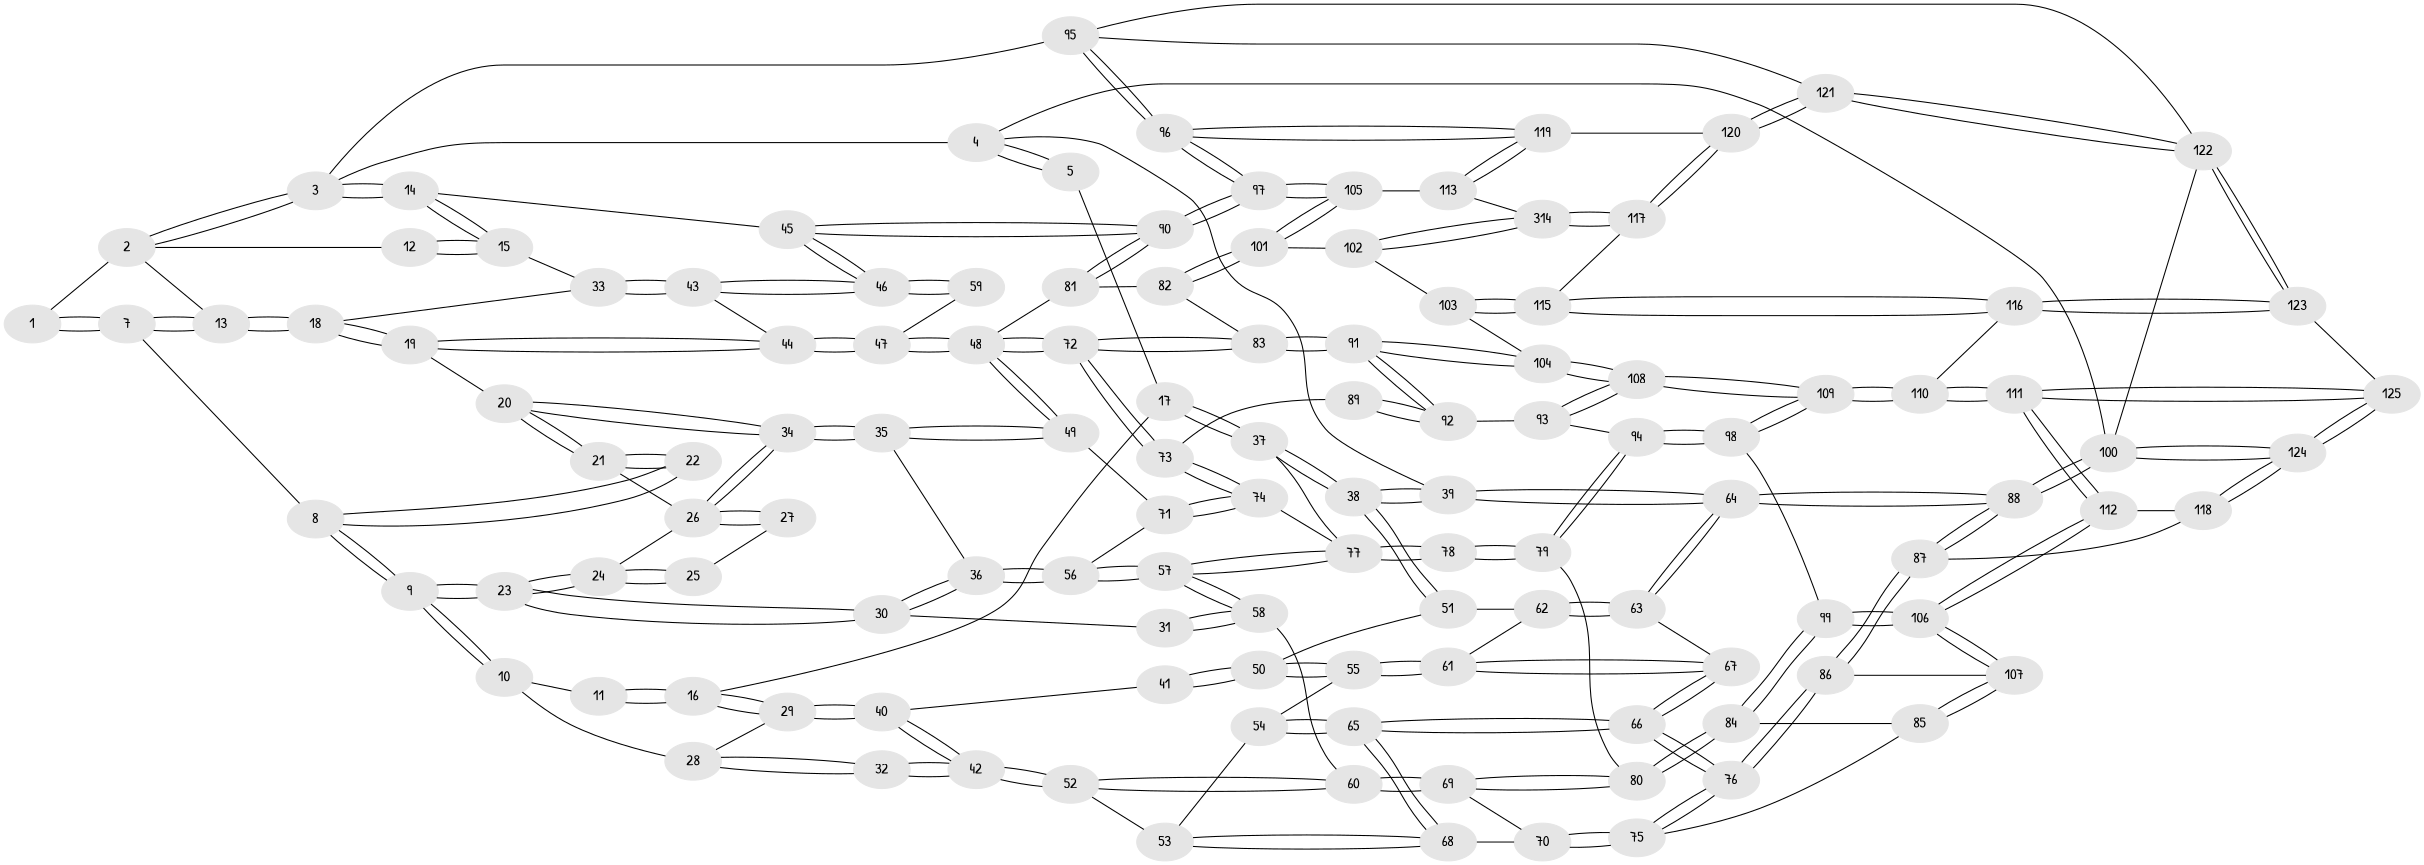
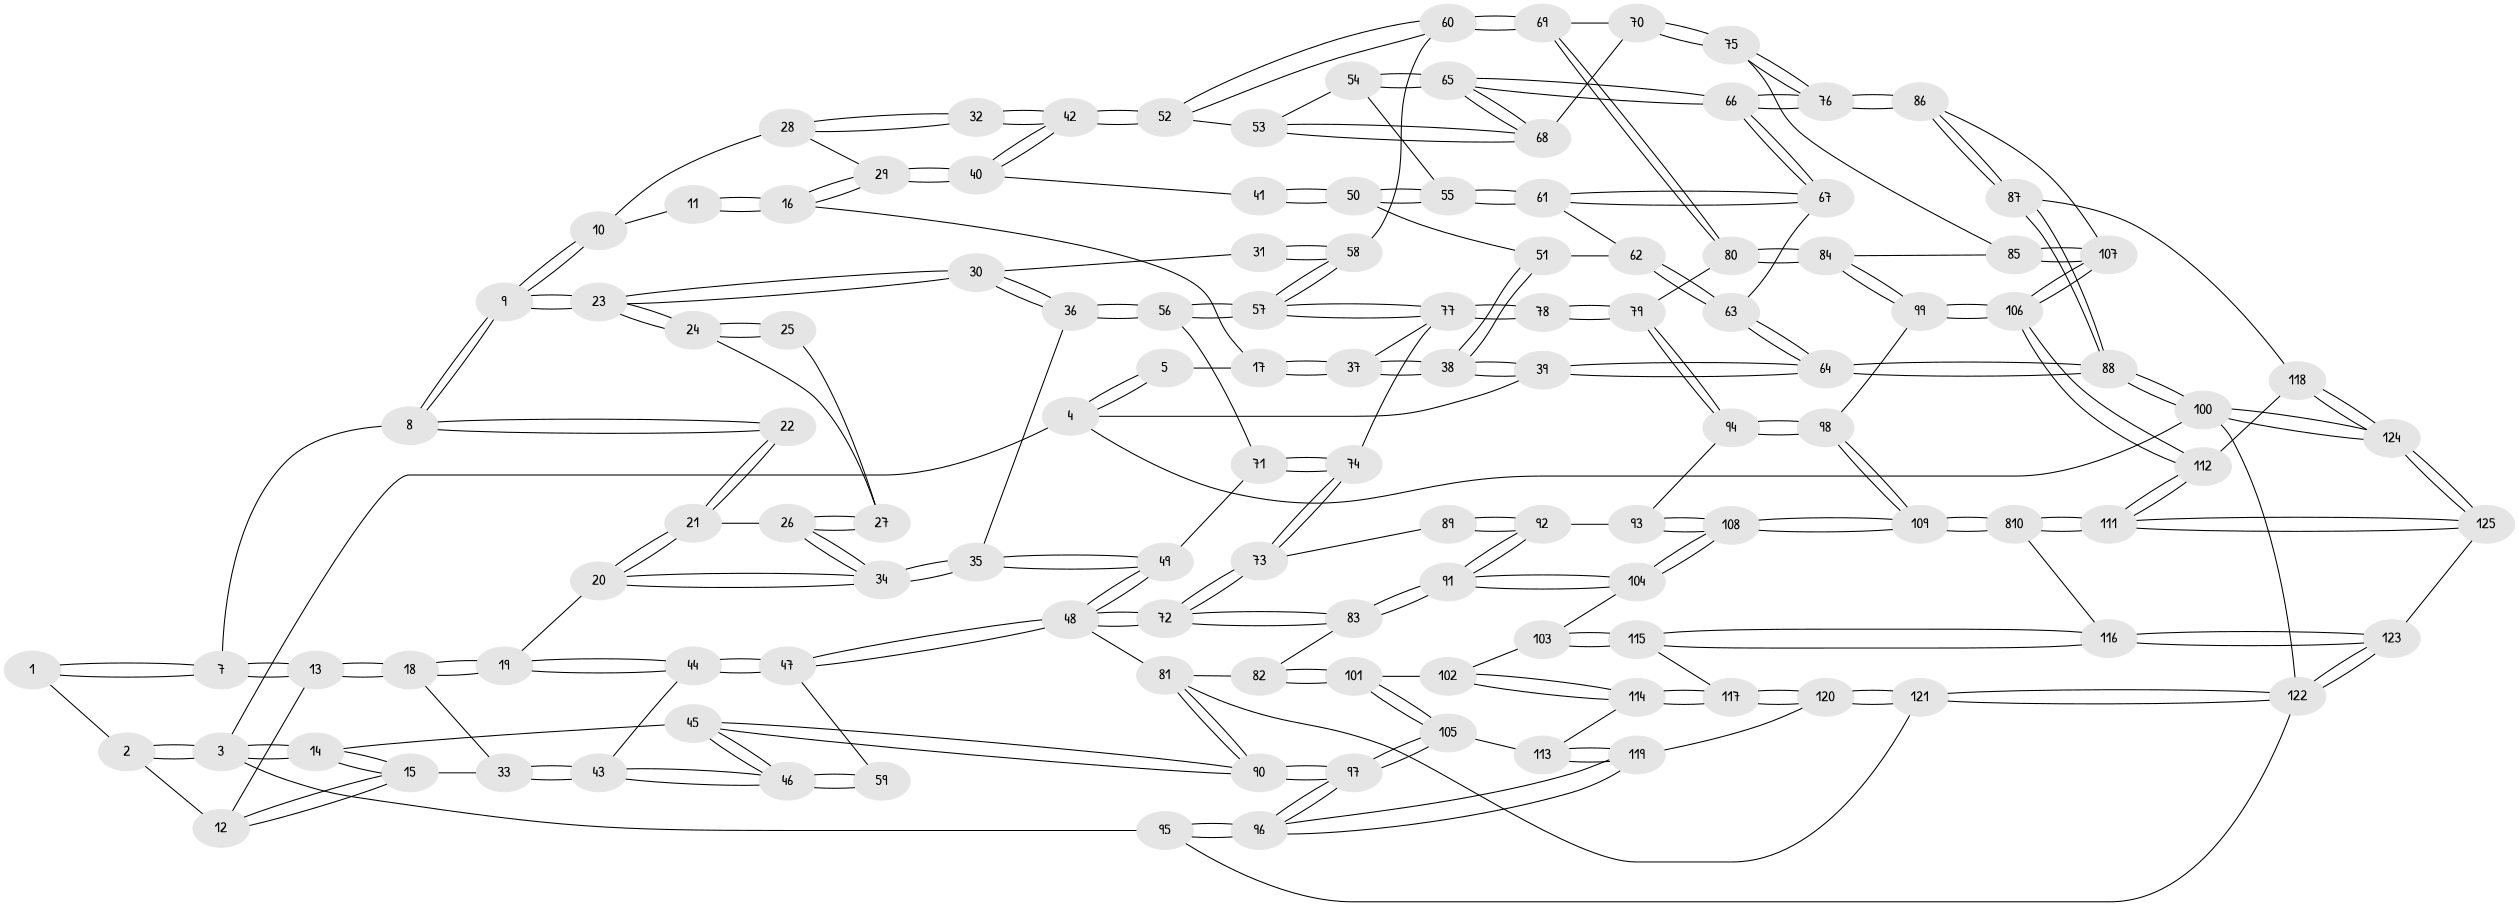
(1453, 44) -> (1566, 841)
(1543, 219) -> (1637, 697)
(174, 286) -> (267, 752)
(1920, 394) -> (2014, 524)
(646, 547) -> (818, 401)
